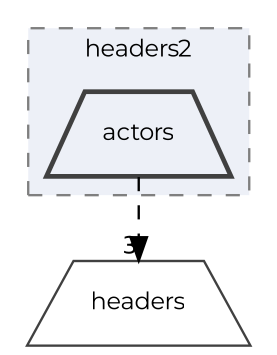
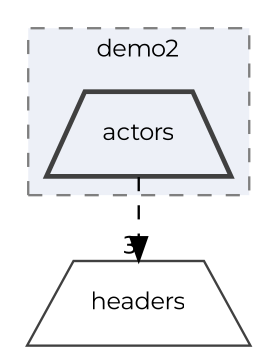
(139, 51) -> (139, 51)
